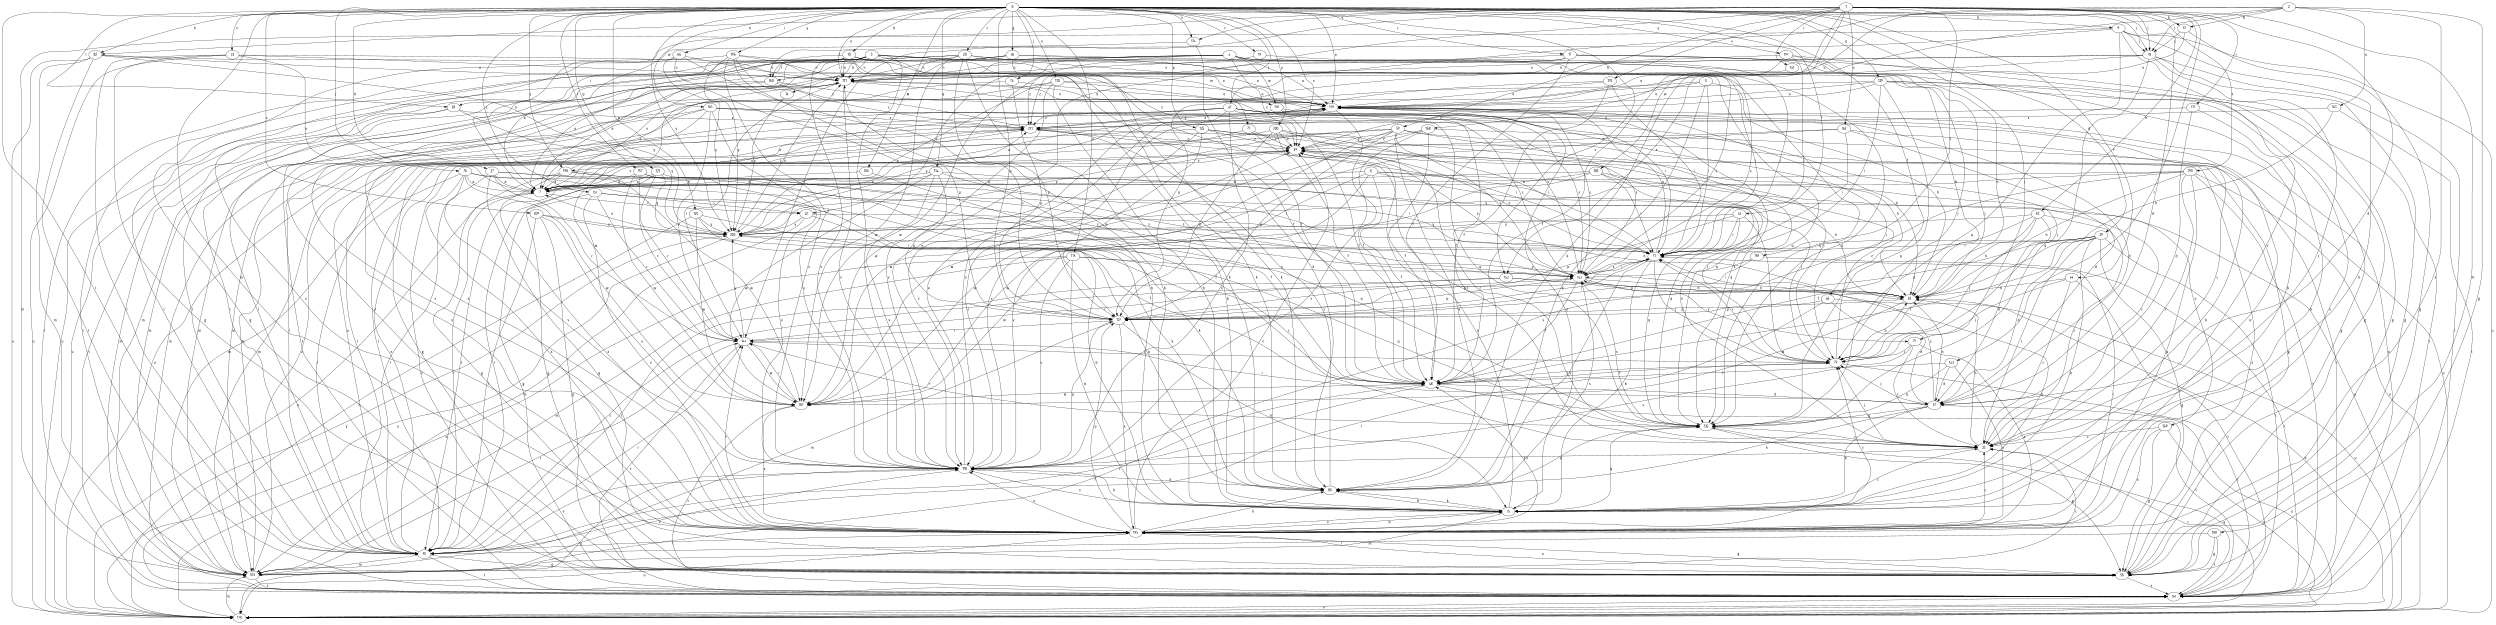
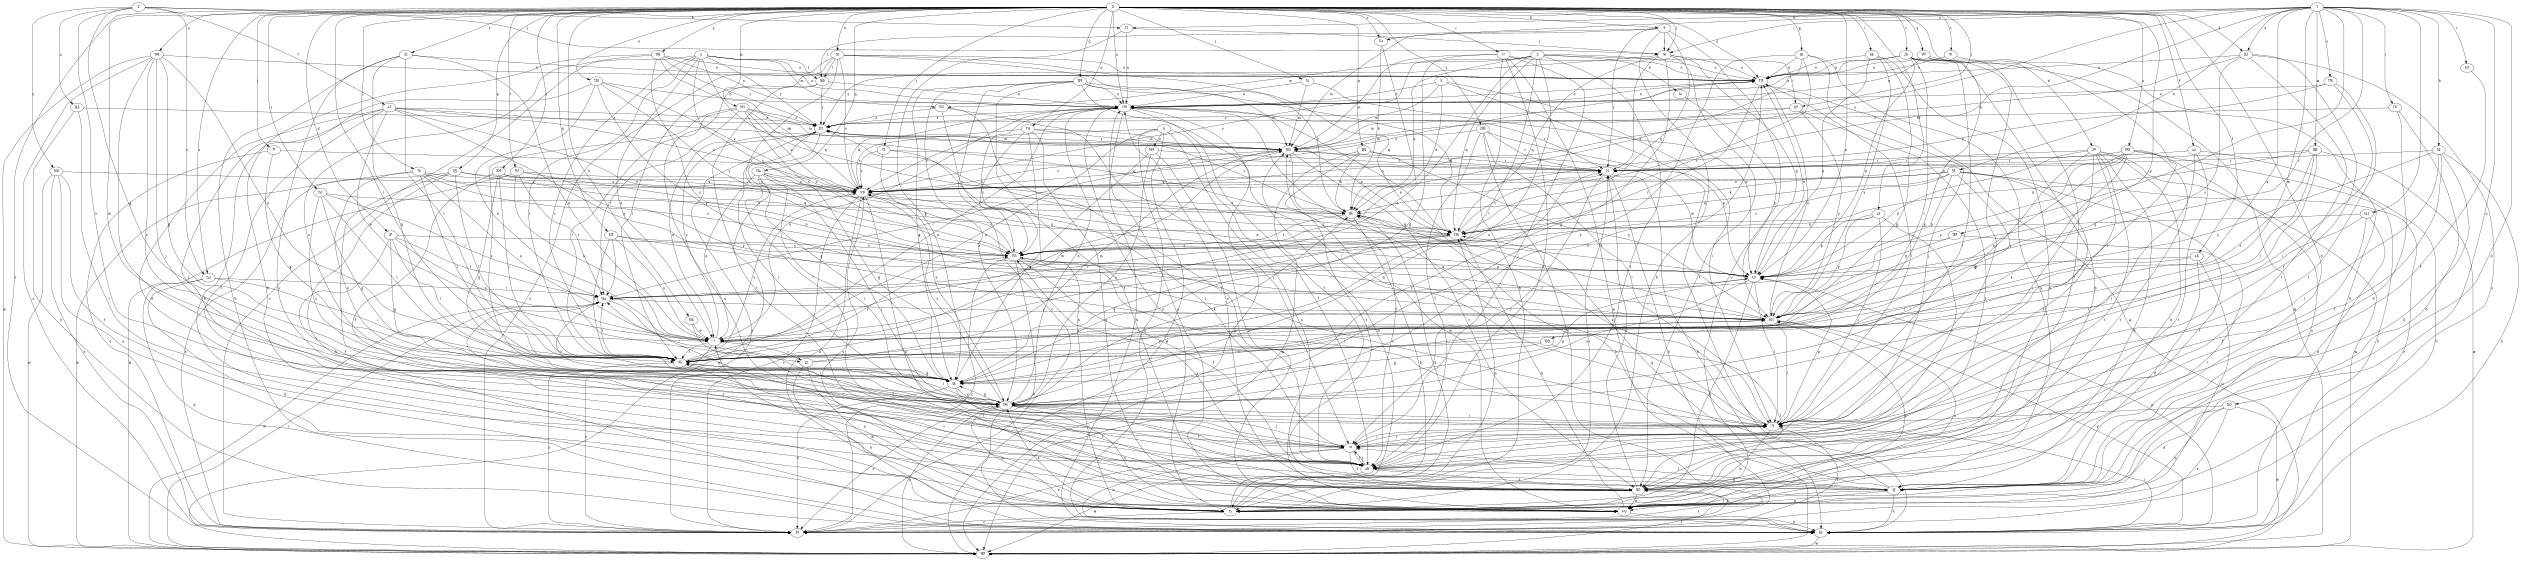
(914, 167) -> (178, 505)
(699, 203) -> (459, 334)
(1734, 320) -> (958, 221)
